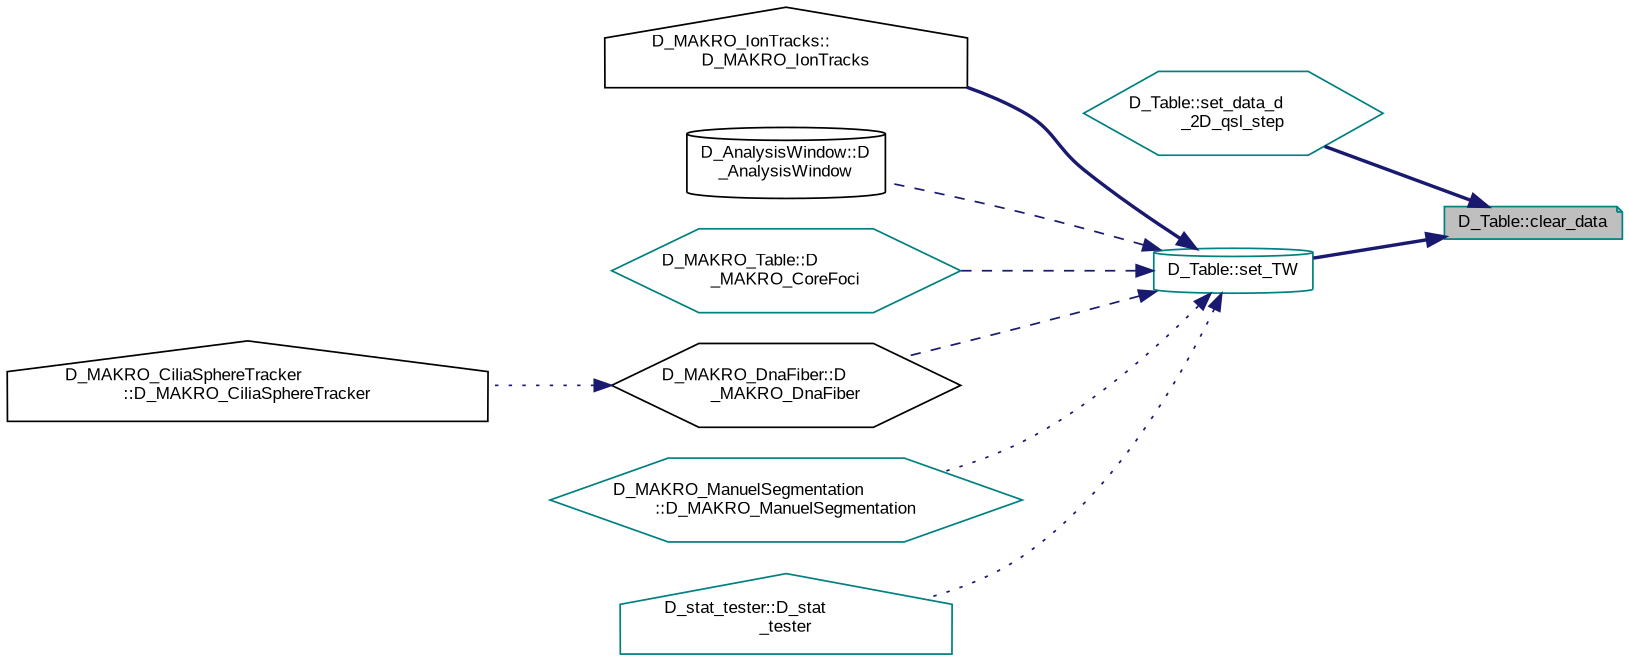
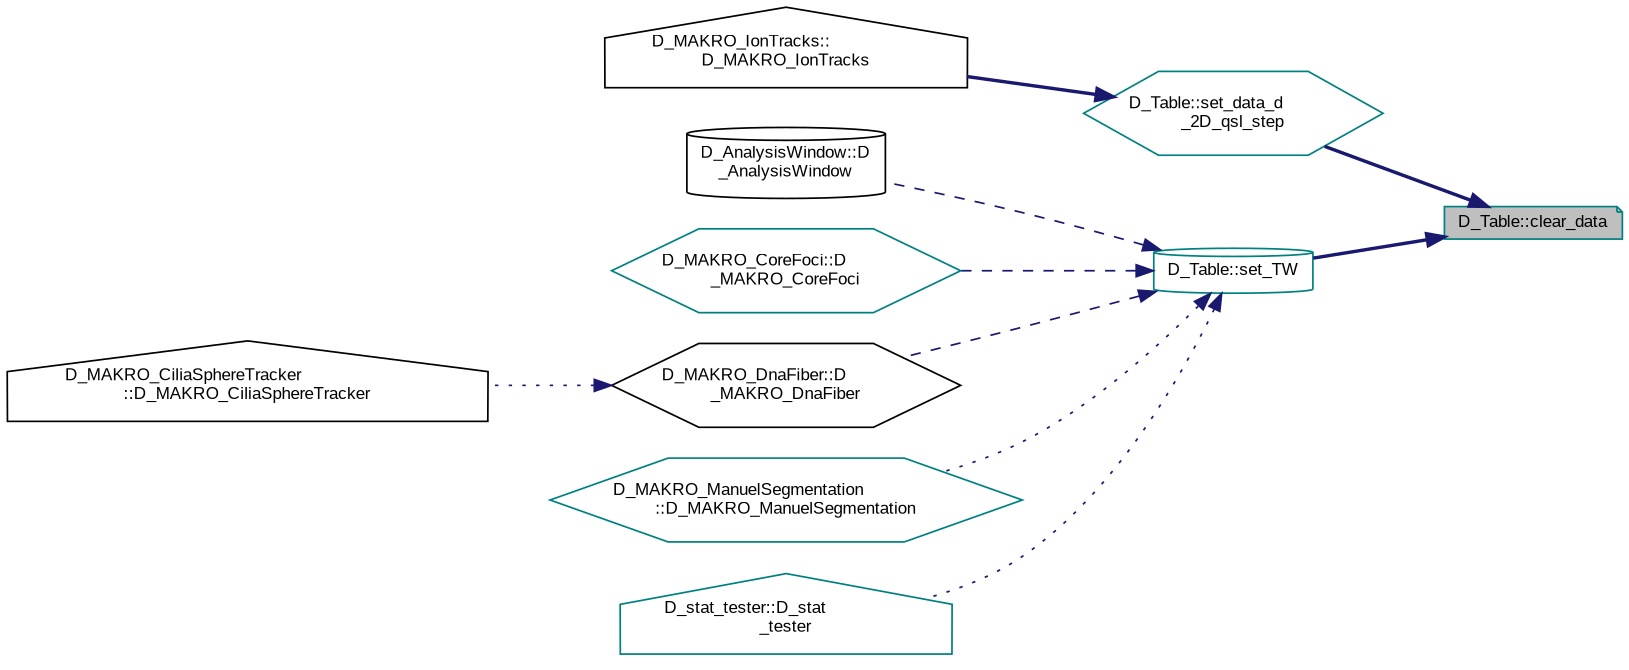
(1074, 161) -> (1031, 86)
(786, 271) -> (786, 271)
